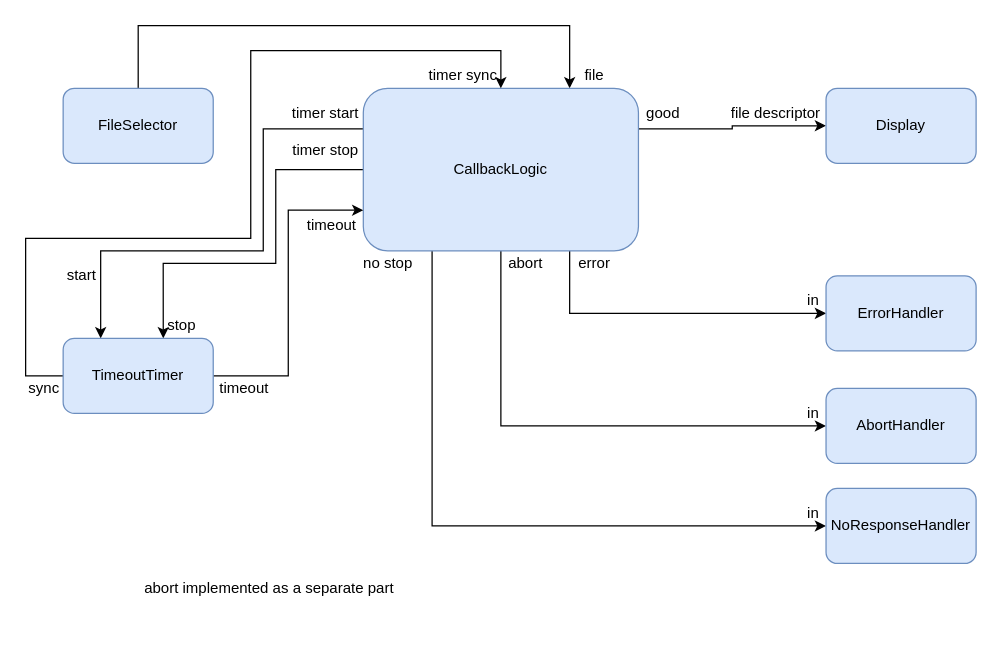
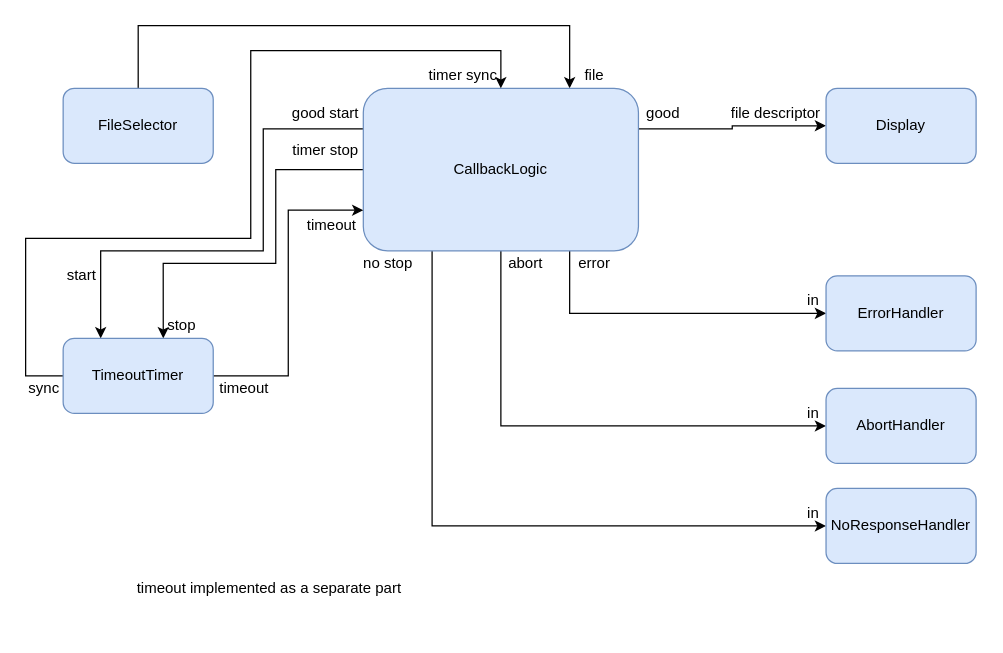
(326, 113) -> (326, 113)
(269, 588) -> (269, 588)
